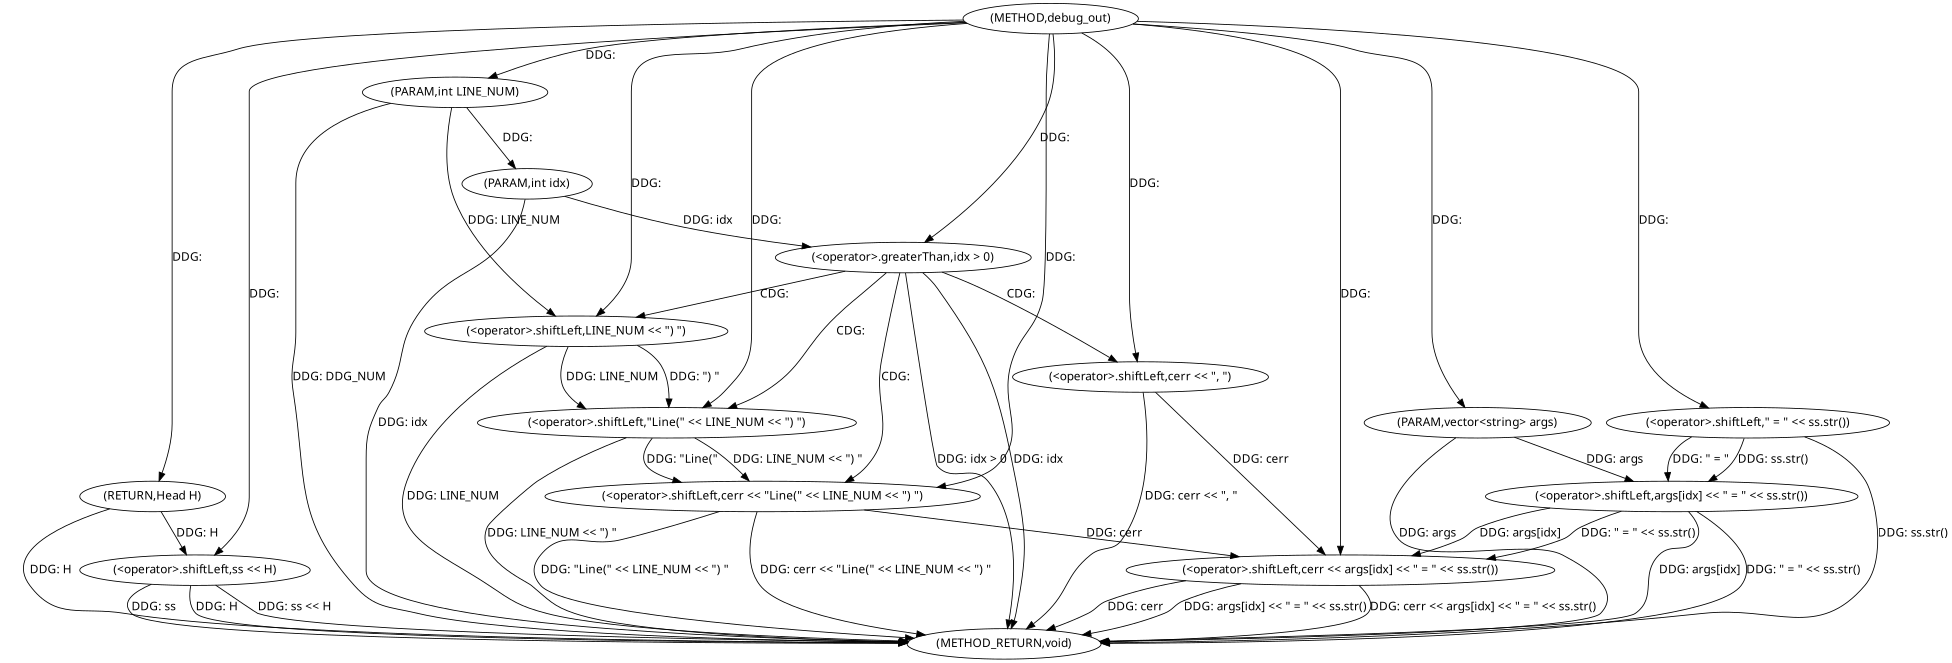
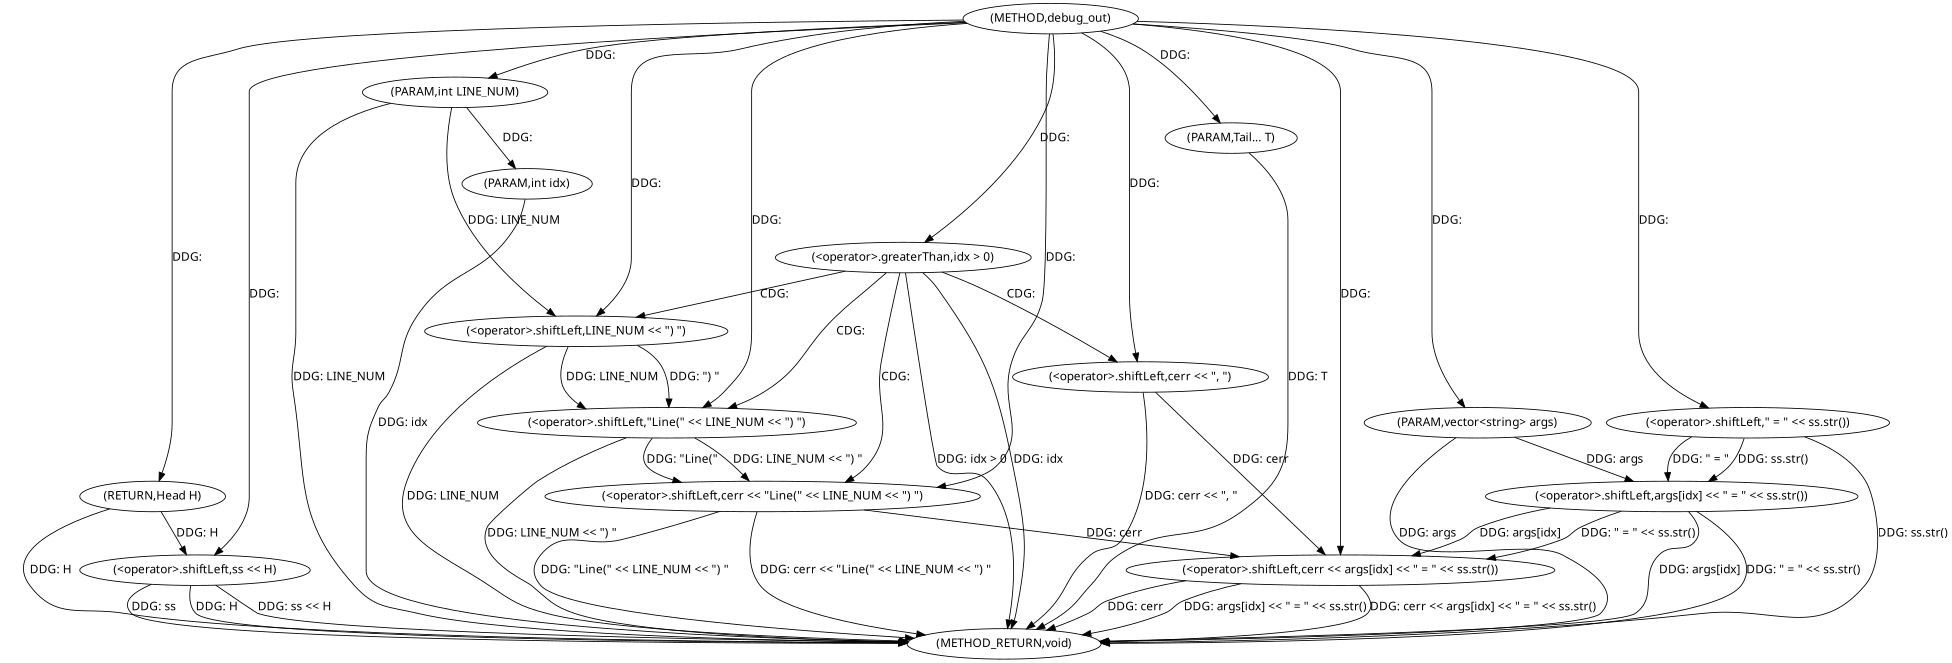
none -> (1231, 138)
(682, 227) -> none
(339, 377) -> (339, 377)
